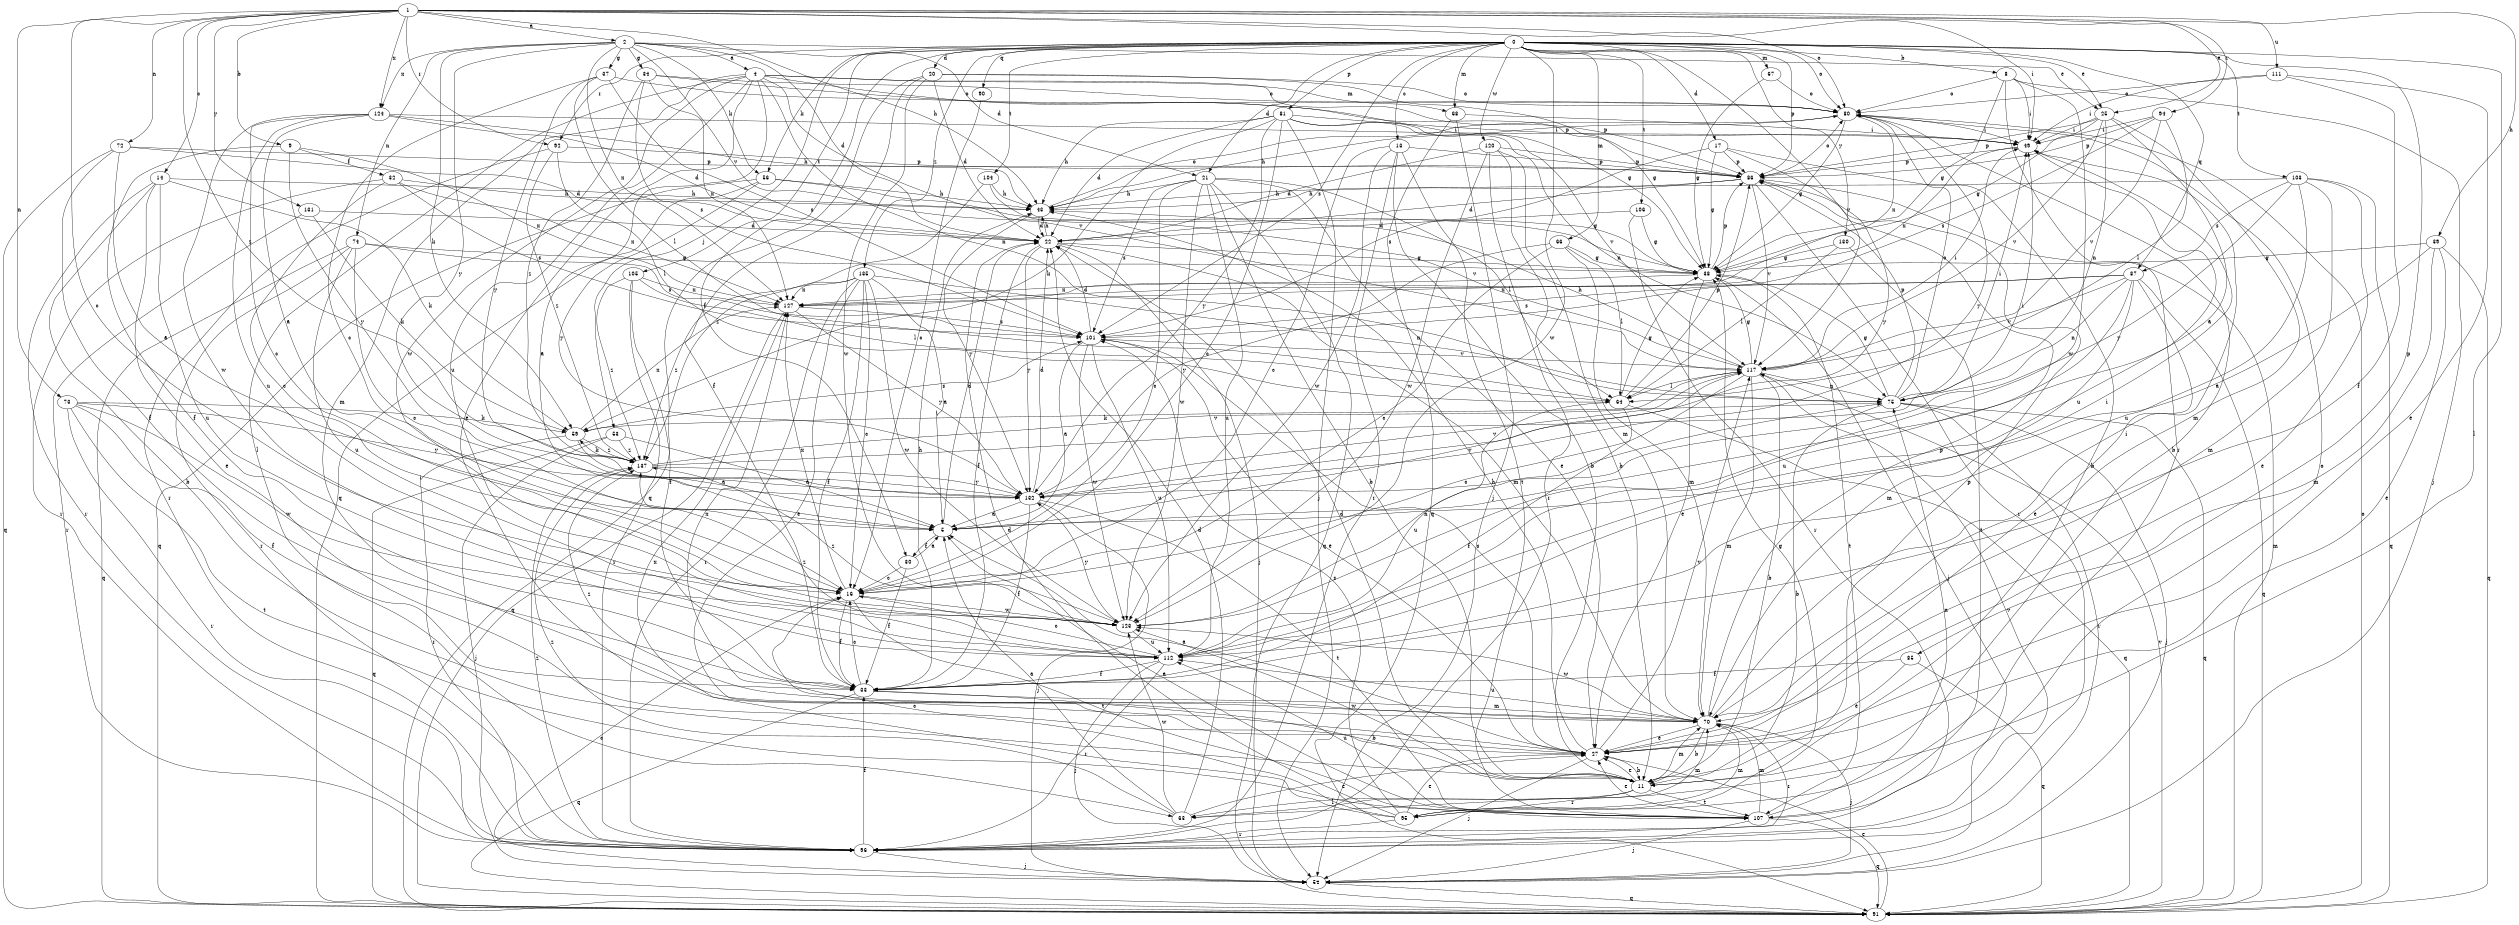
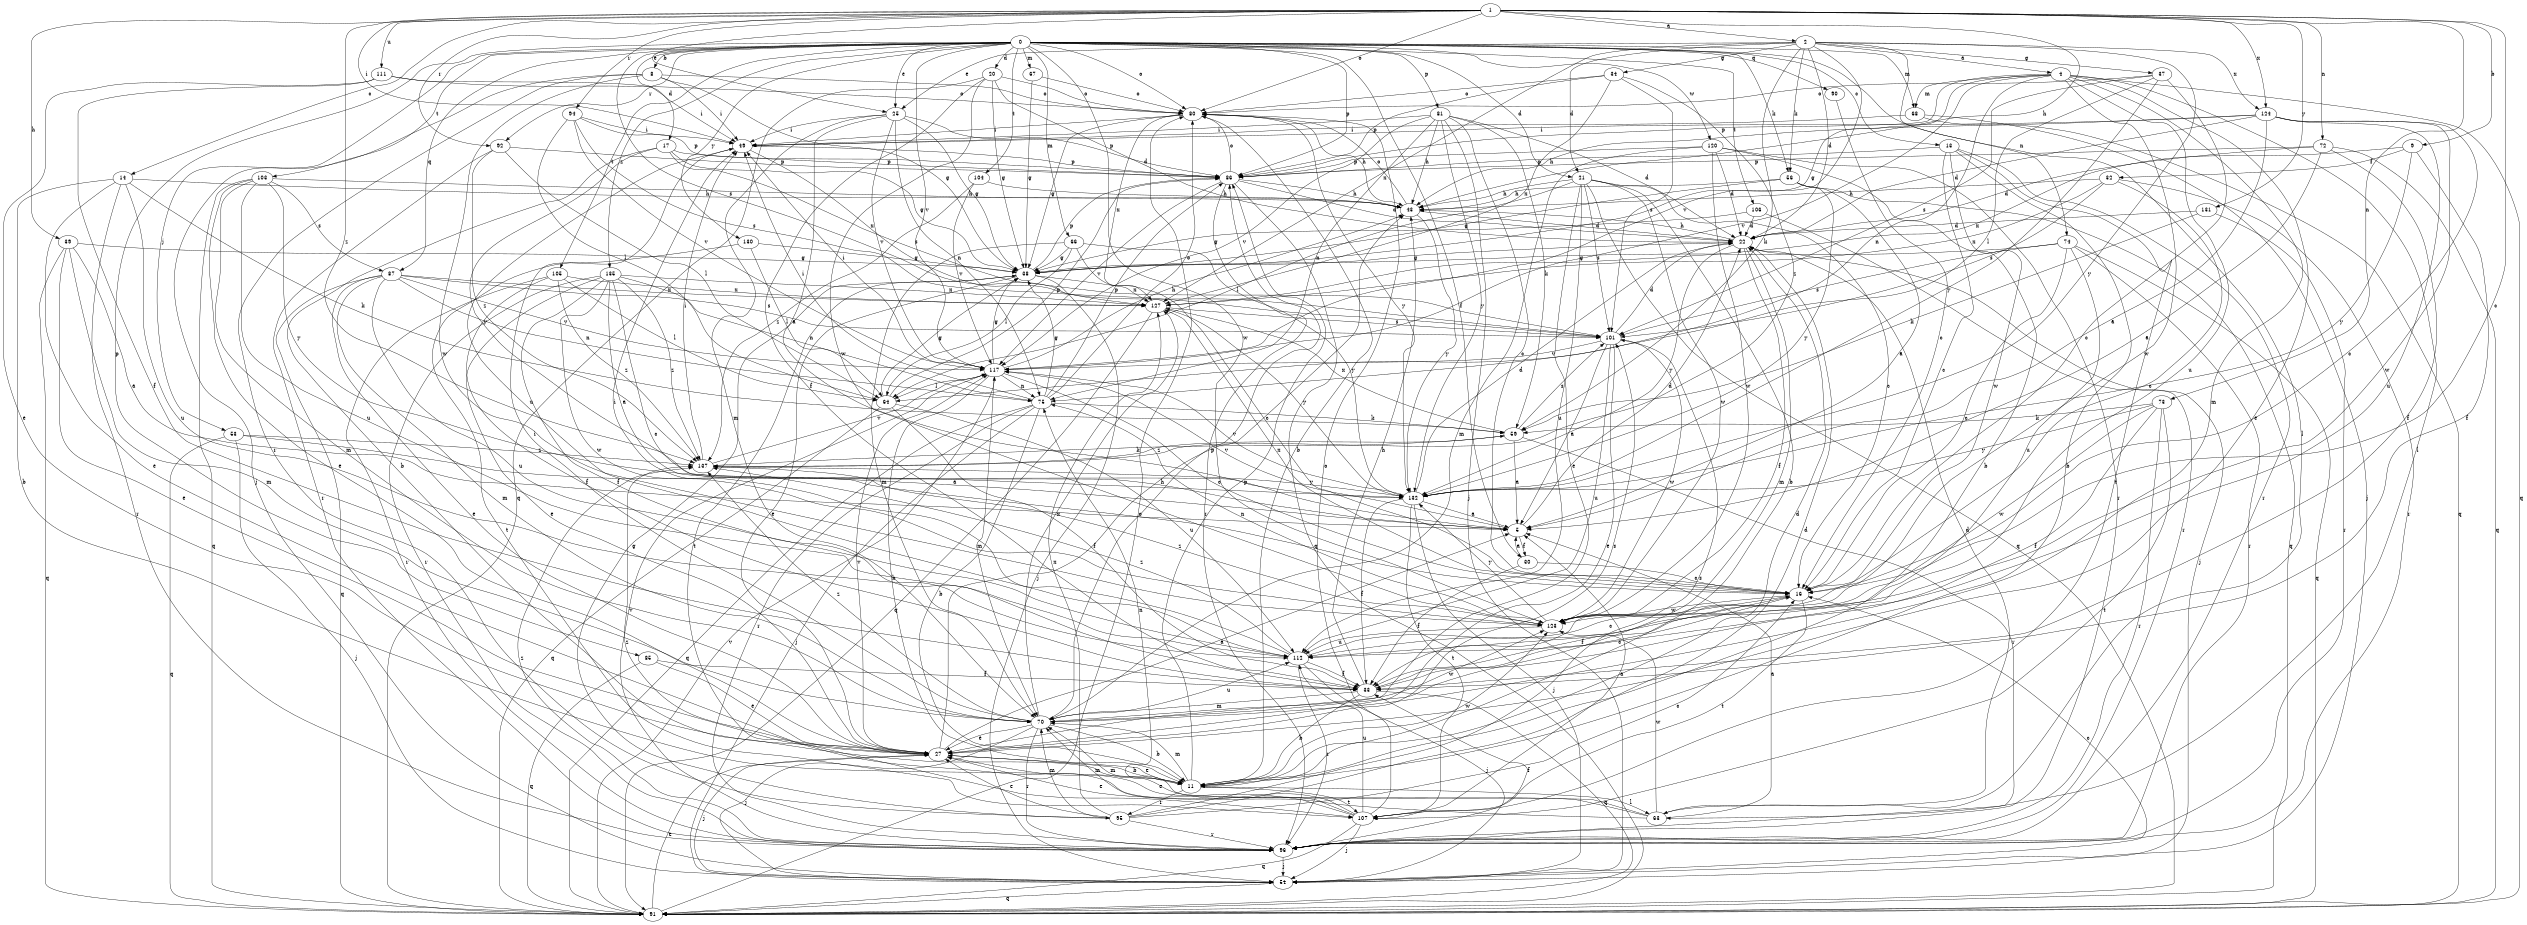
(991, 218) -> (1498, 269)
(2276, 546) -> (1316, 546)
